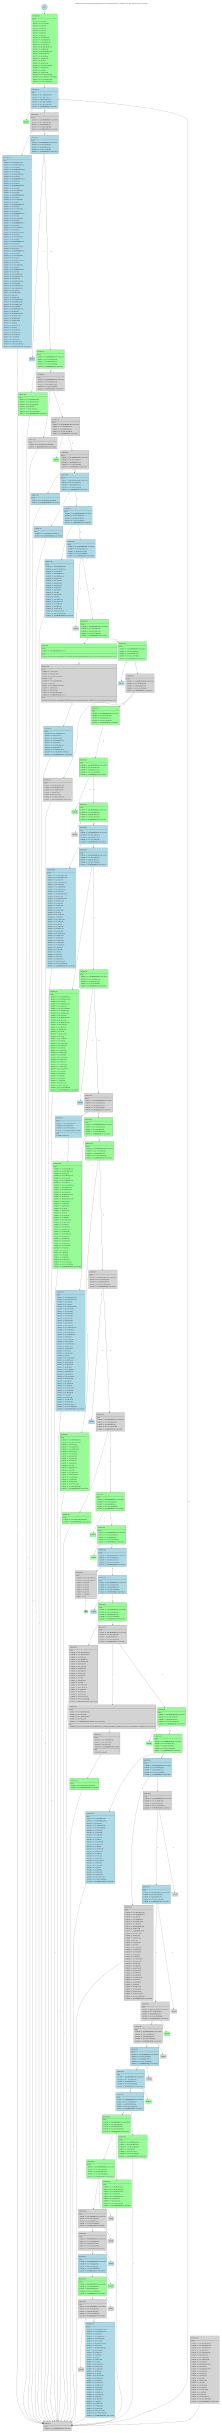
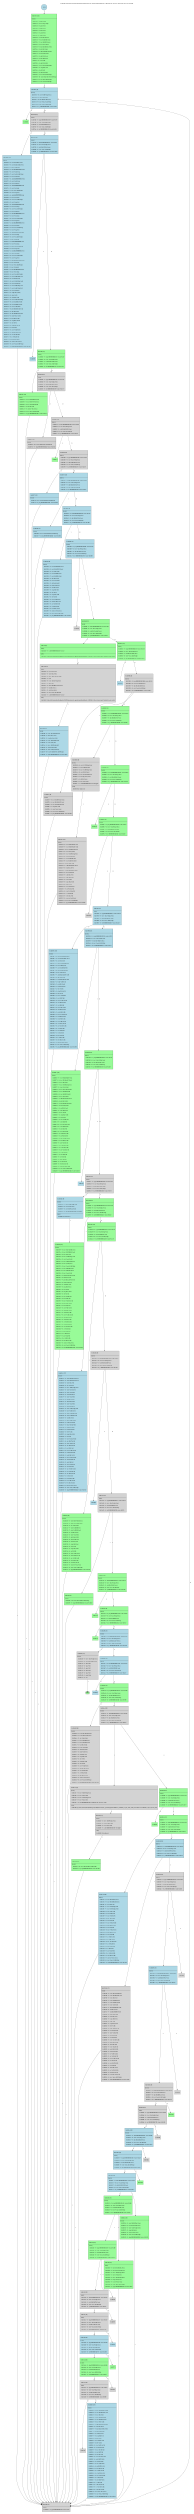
none -> (85, 775)
